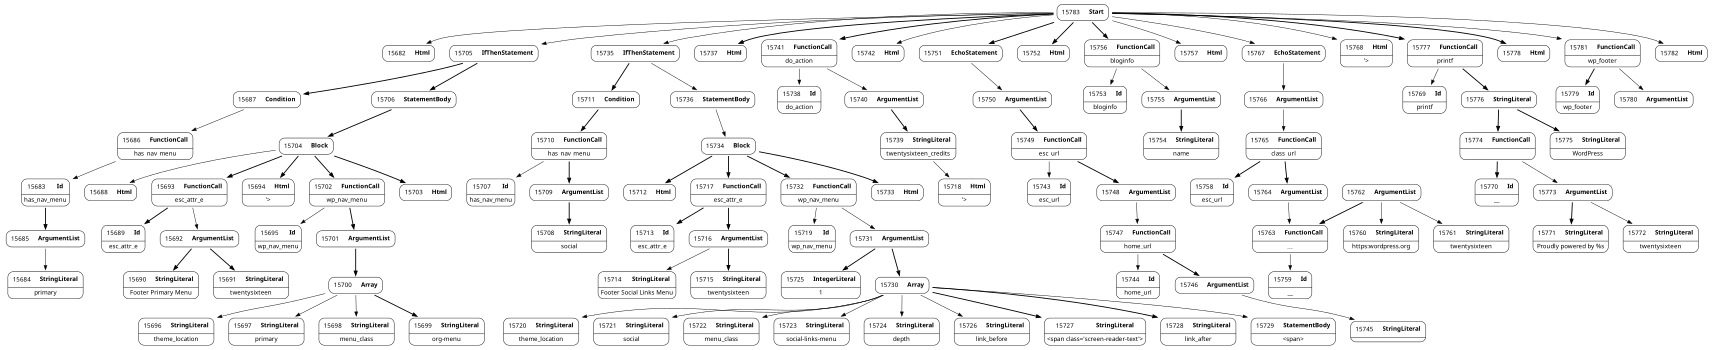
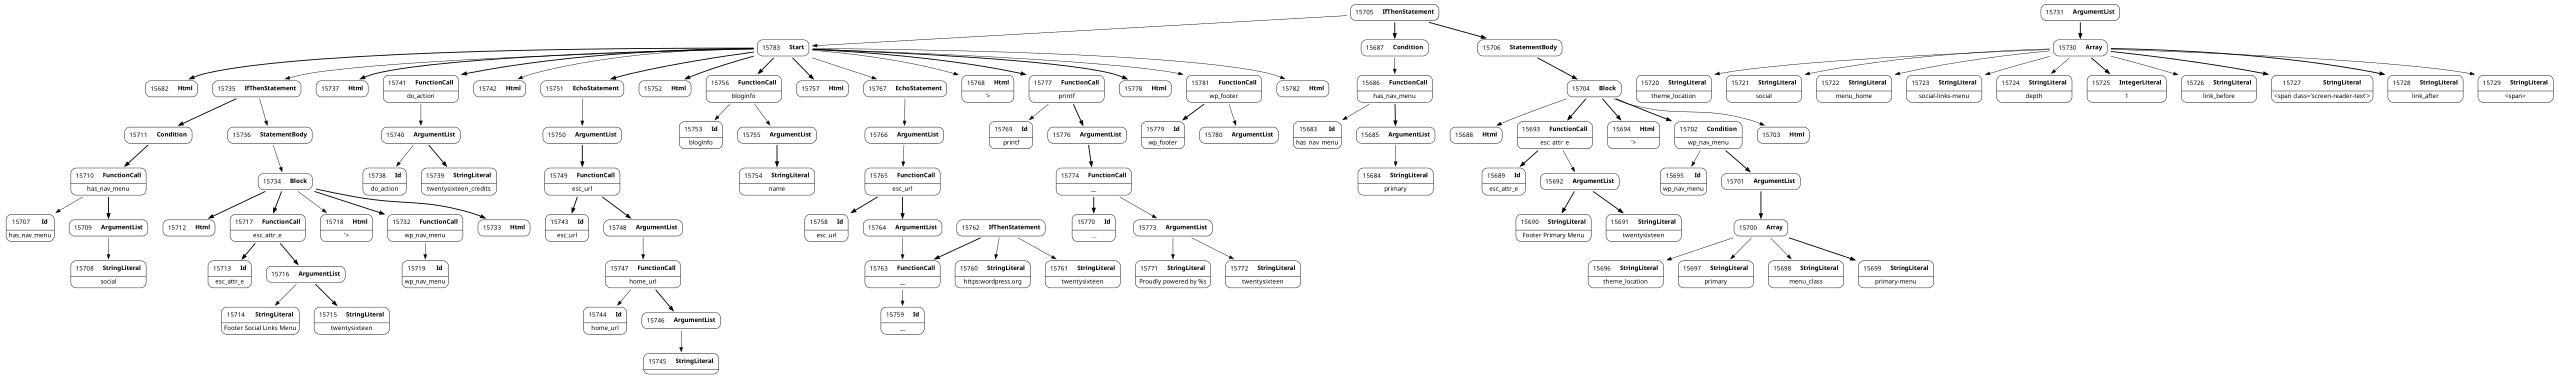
(742, 21) -> (473, 52)
(774, 23) -> (1082, 31)
(1145, 30) -> (801, 67)
(799, 74) -> (406, 154)
(1512, 99) -> (1101, 135)
(1588, 146) -> none
(1284, 154) -> (903, 189)
(1049, 167) -> (575, 203)
(368, 168) -> (1687, 112)
(940, 168) -> (310, 201)
(360, 186) -> (1722, 129)
(1395, 192) -> (1015, 228)
(569, 211) -> (108, 246)
(1572, 211) -> (1173, 246)
(46, 216) -> (1395, 112)
(856, 217) -> none
(861, 258) -> (2099, 64)
(1307, 326) -> (2529, 83)
(447, 339) -> (1896, 282)
(721, 339) -> (1854, 96)
